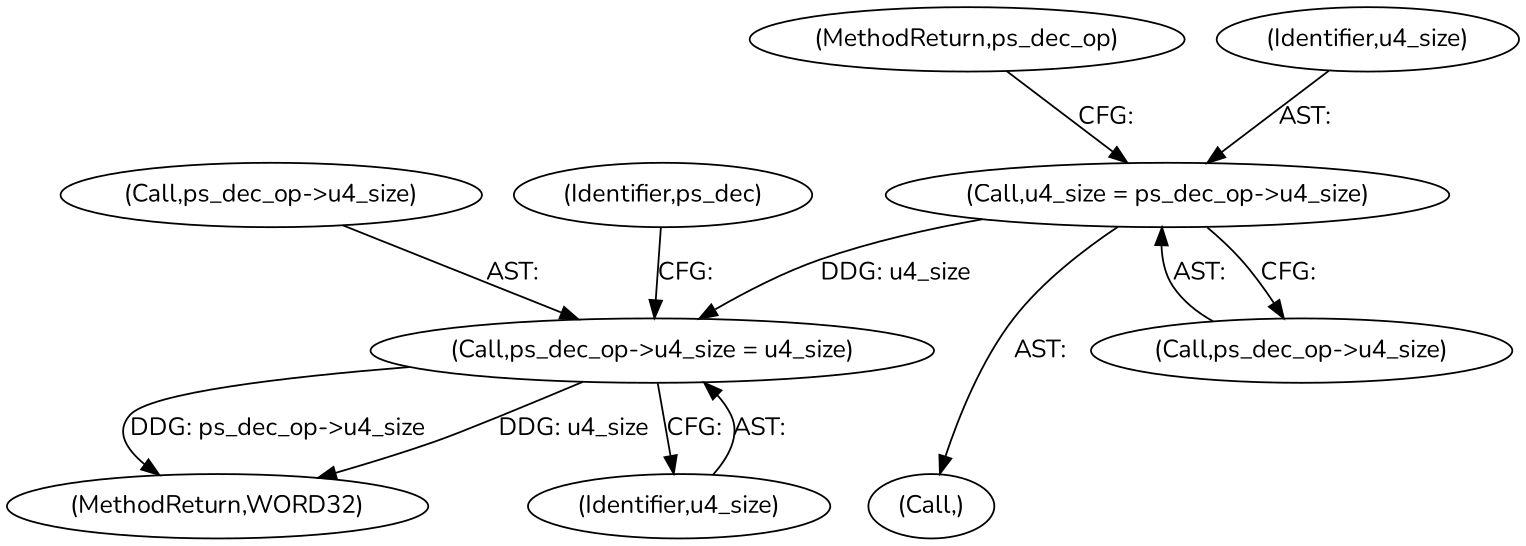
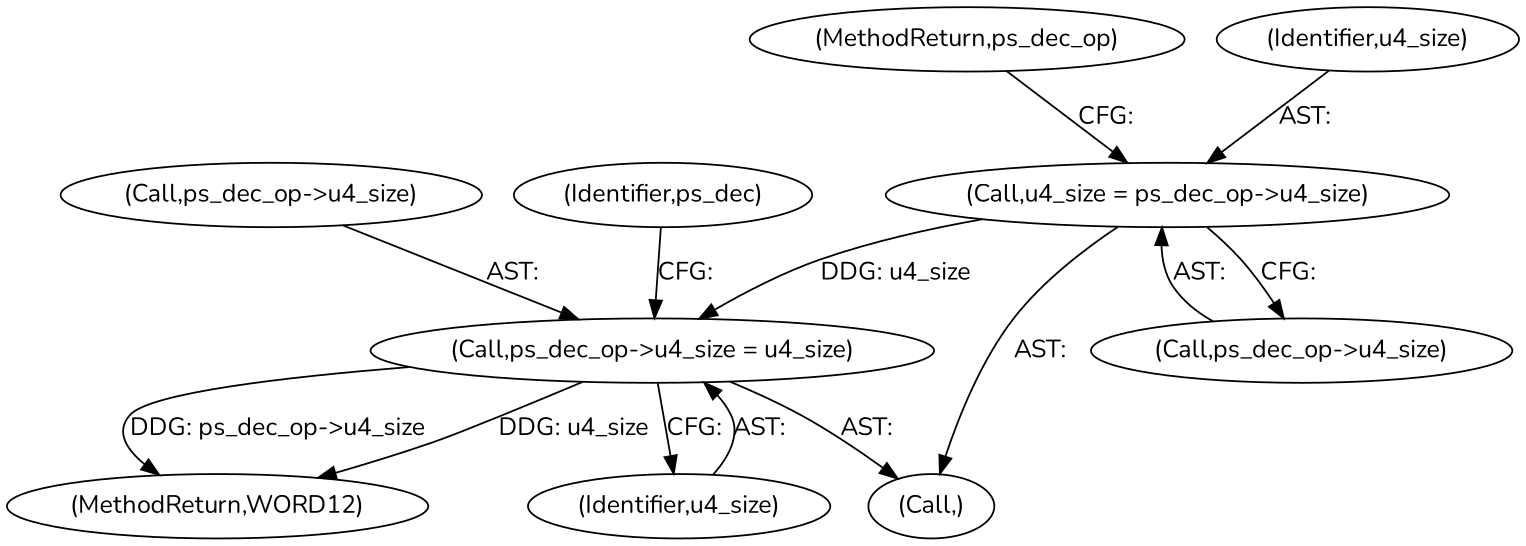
none -> (809, 420)
(218, 506) -> (218, 506)
